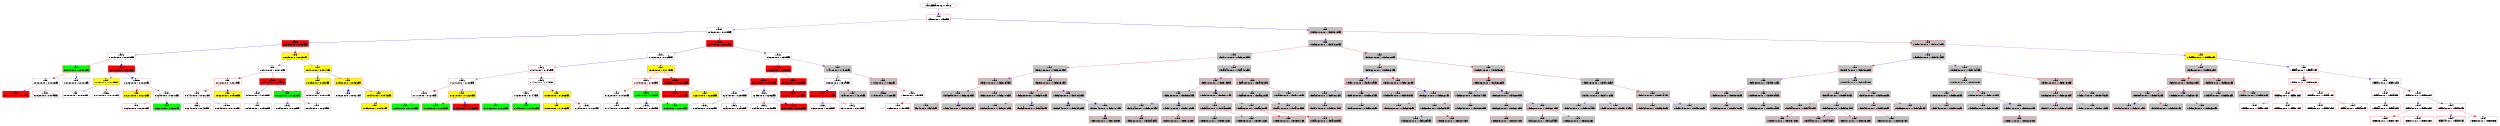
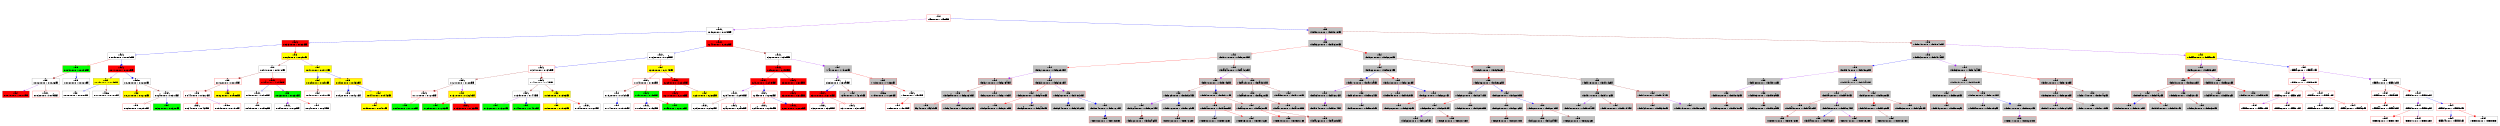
(939, 6) -> none
